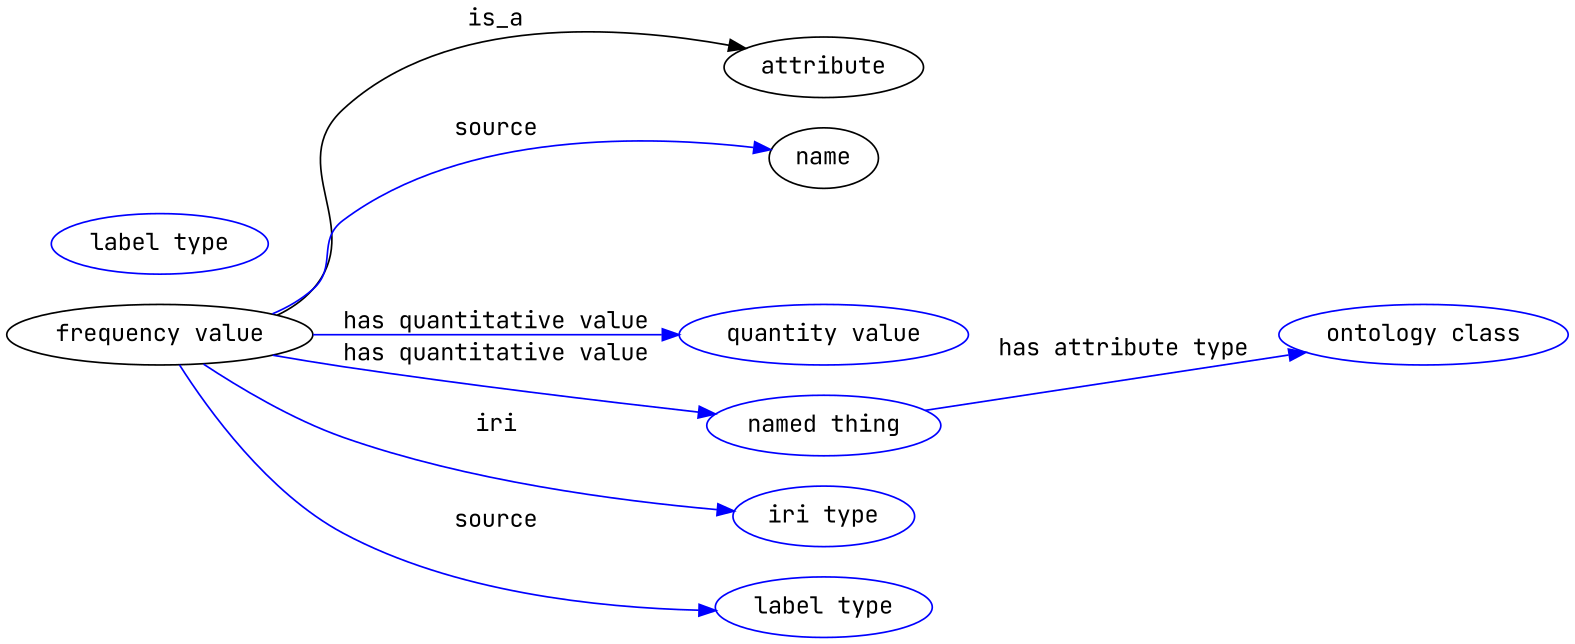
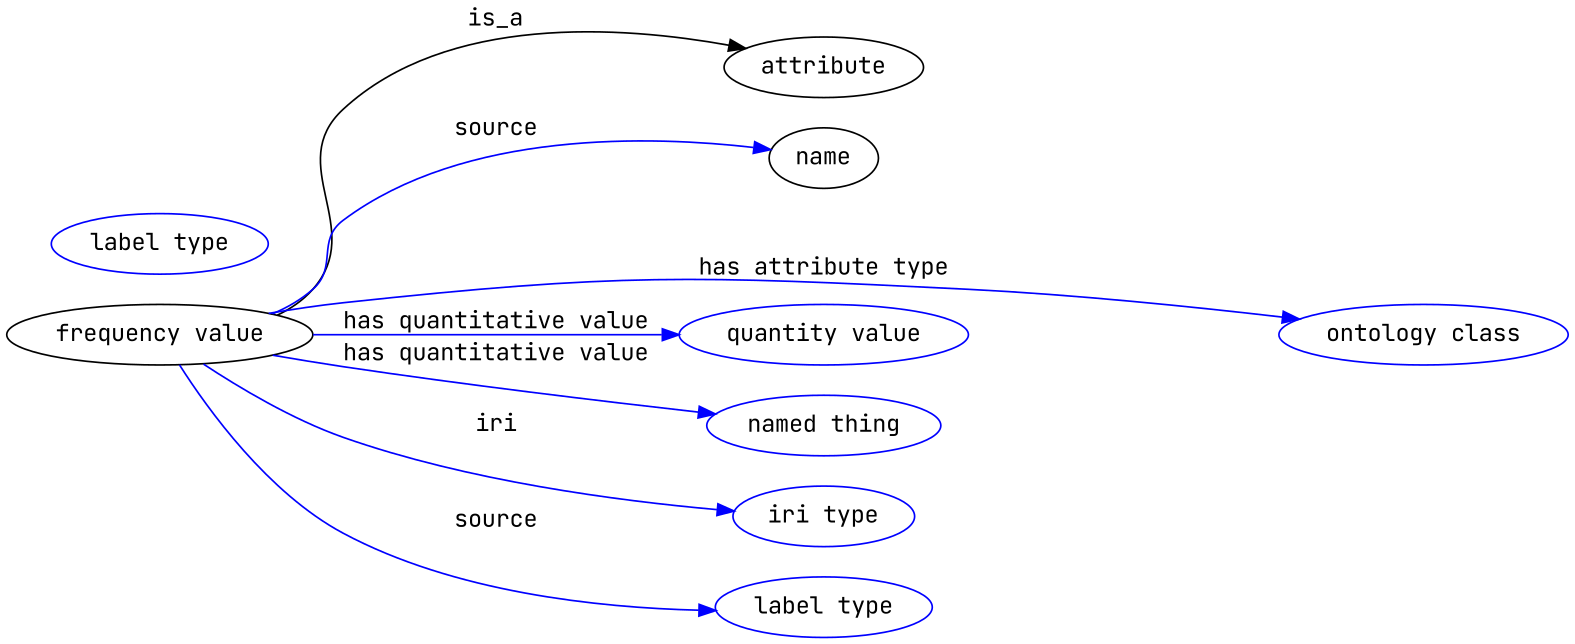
(1107, 383) -> (775, 281)
